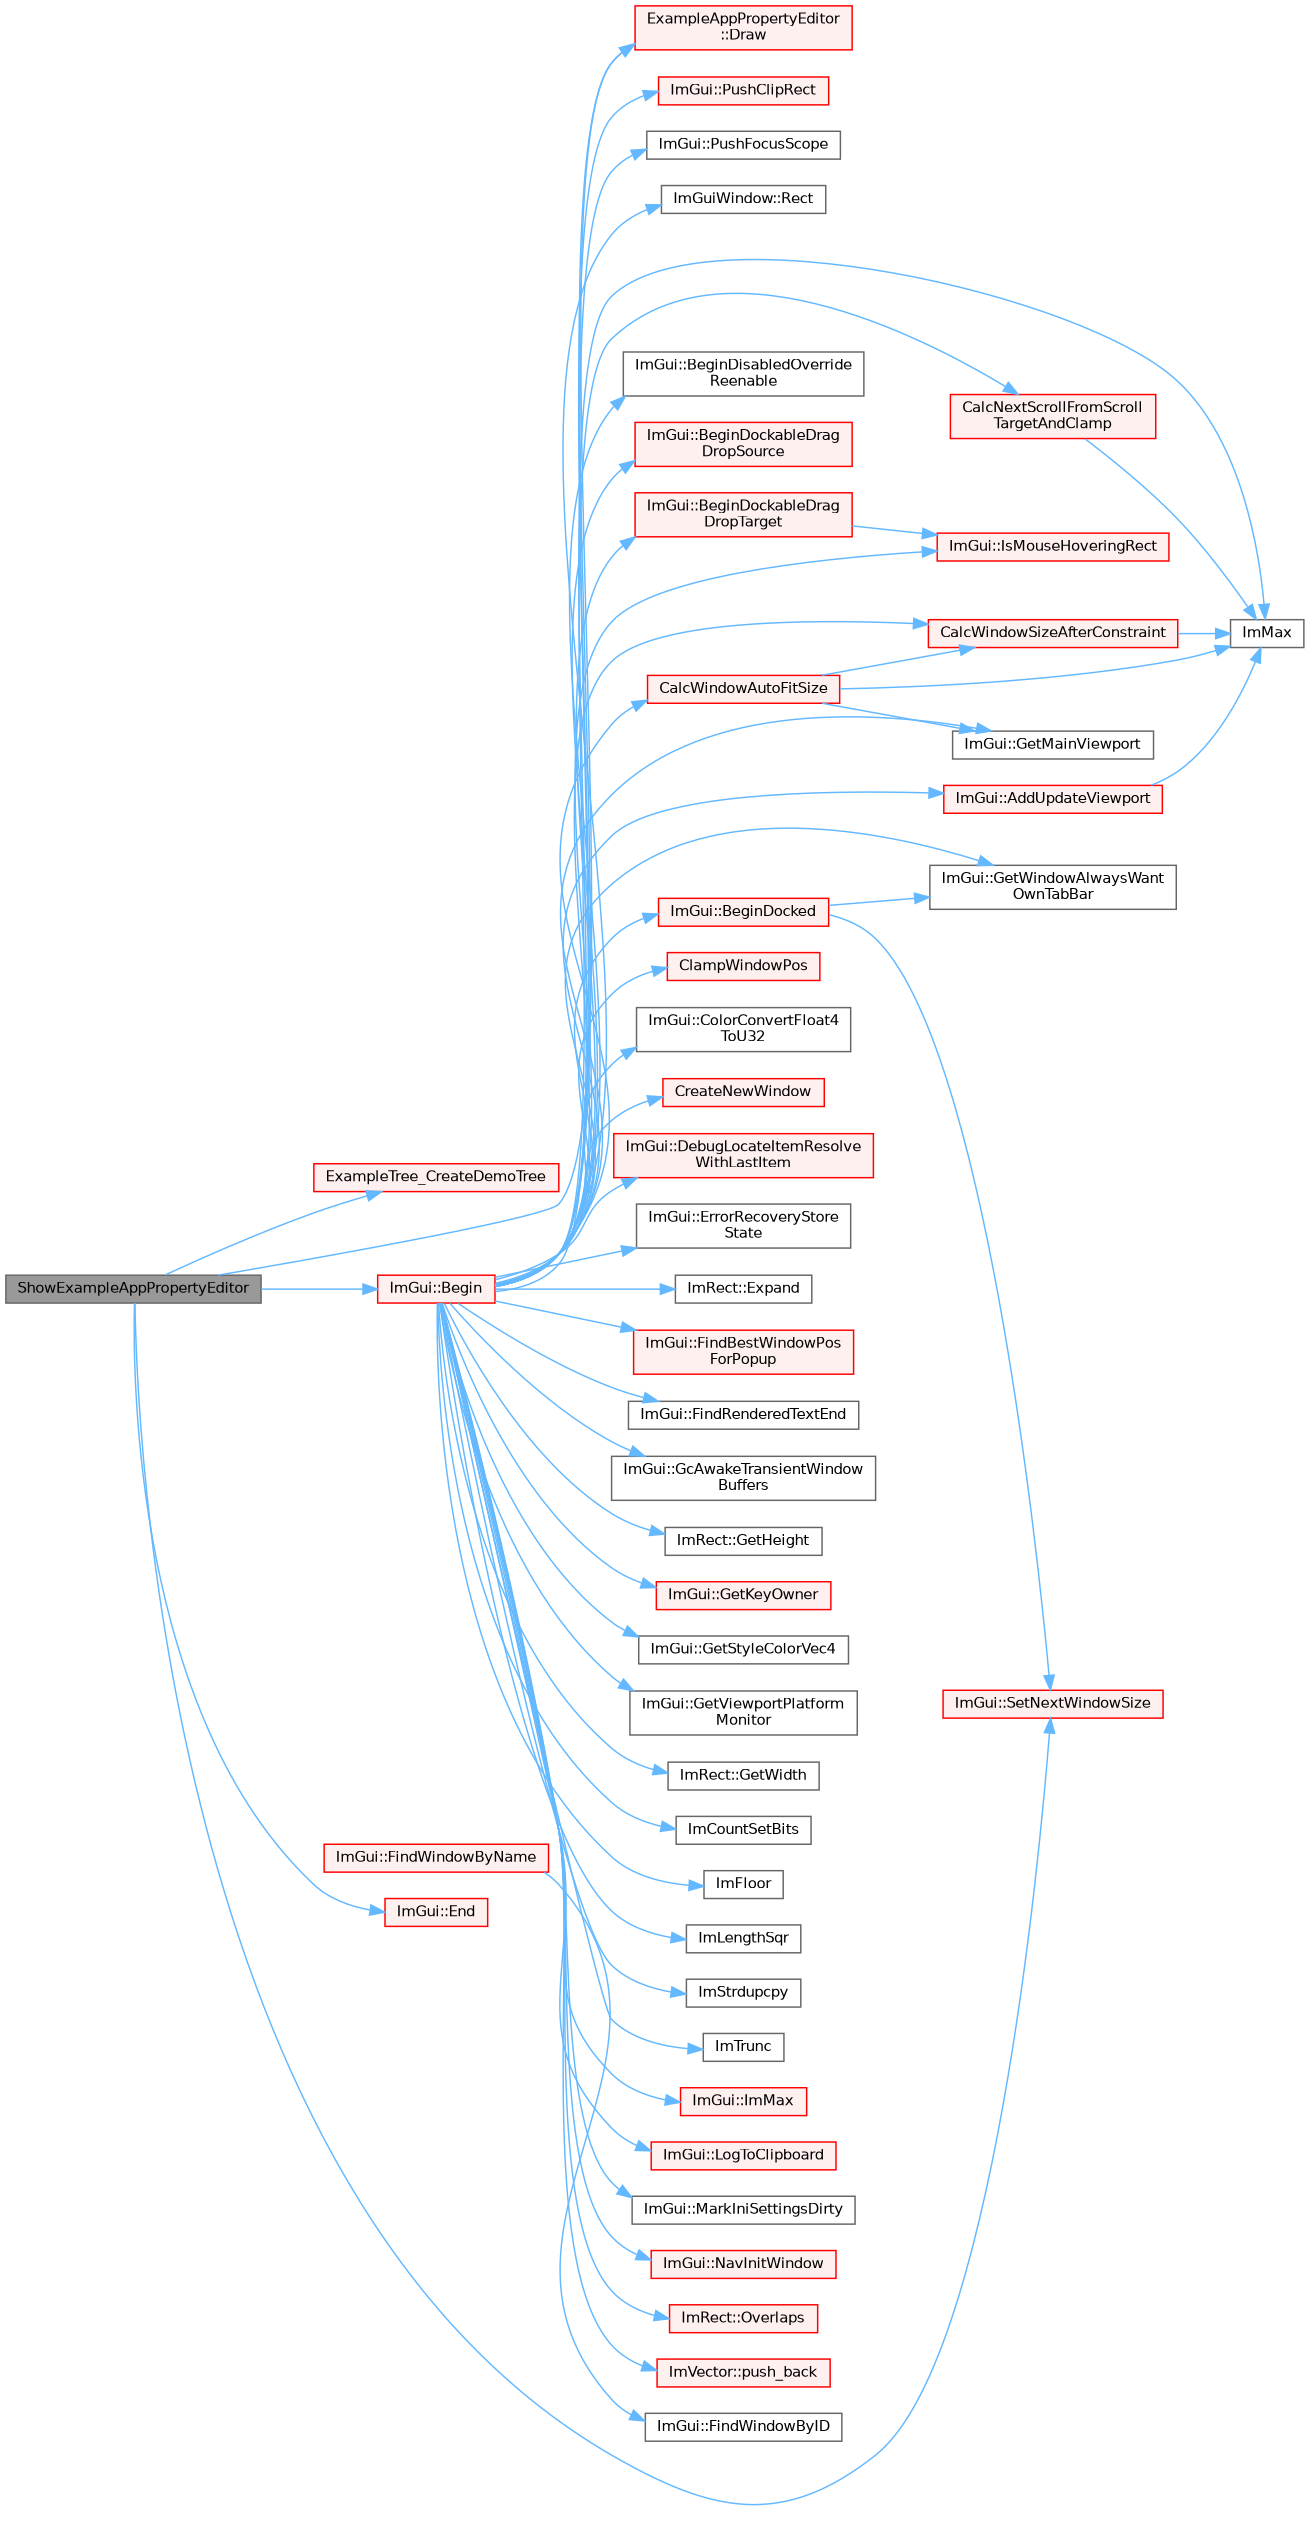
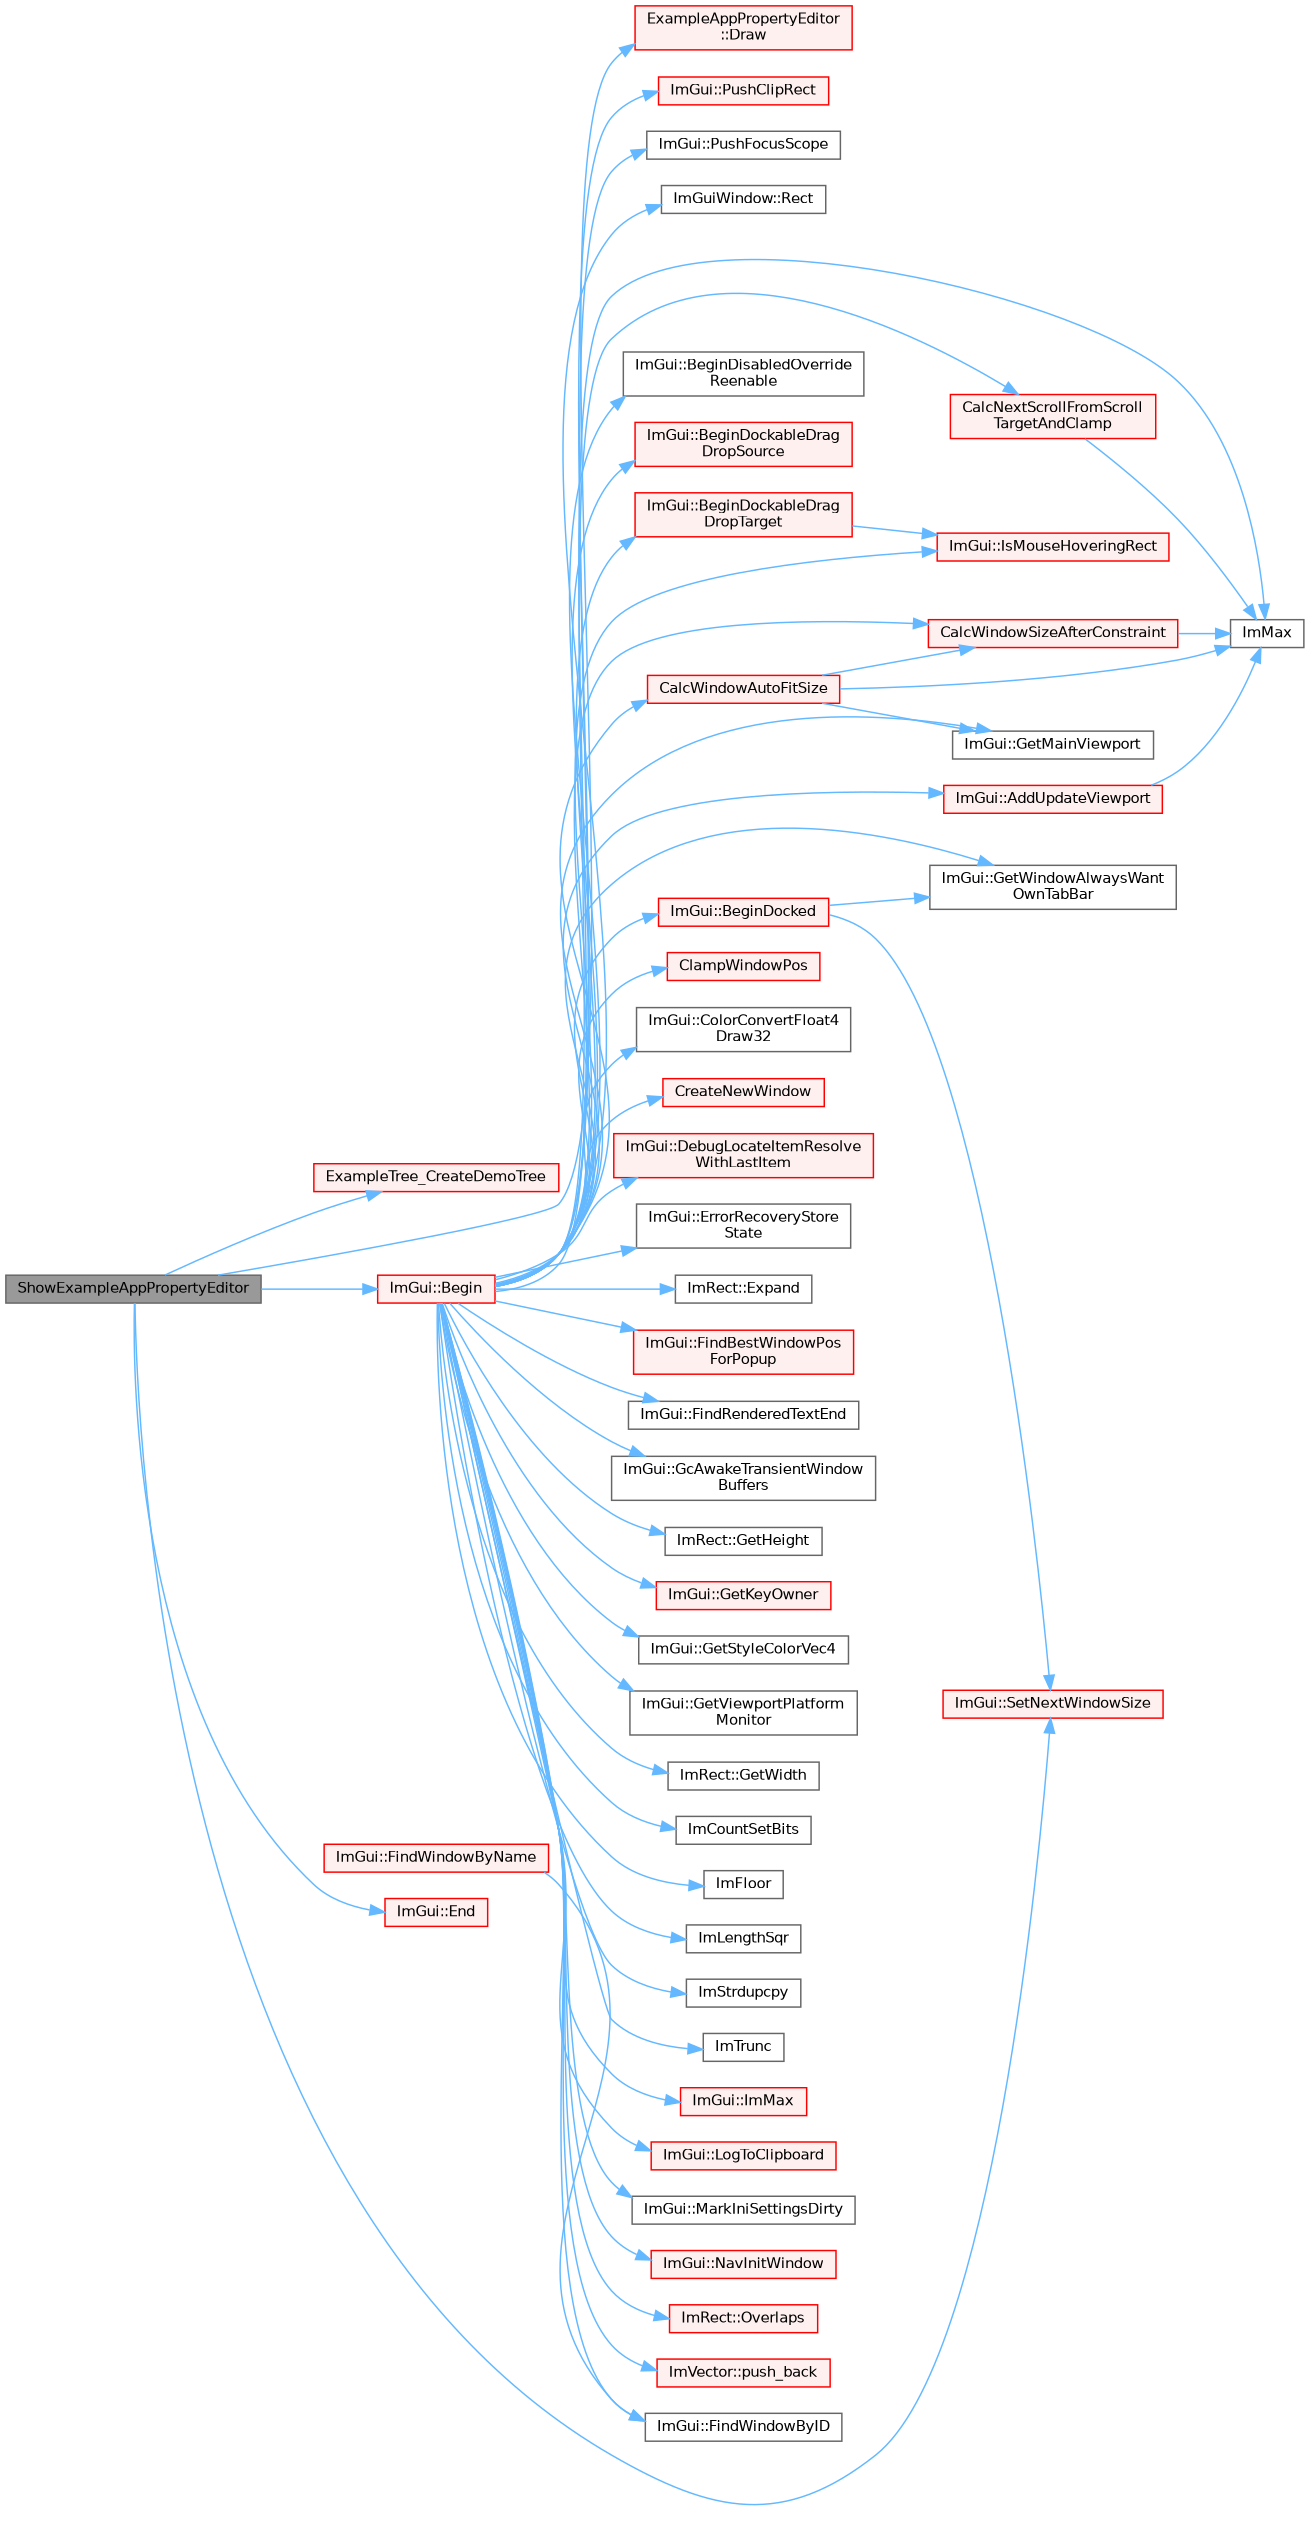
(586, 687) -> (561, 1862)
(744, 1030) -> (744, 1030)
